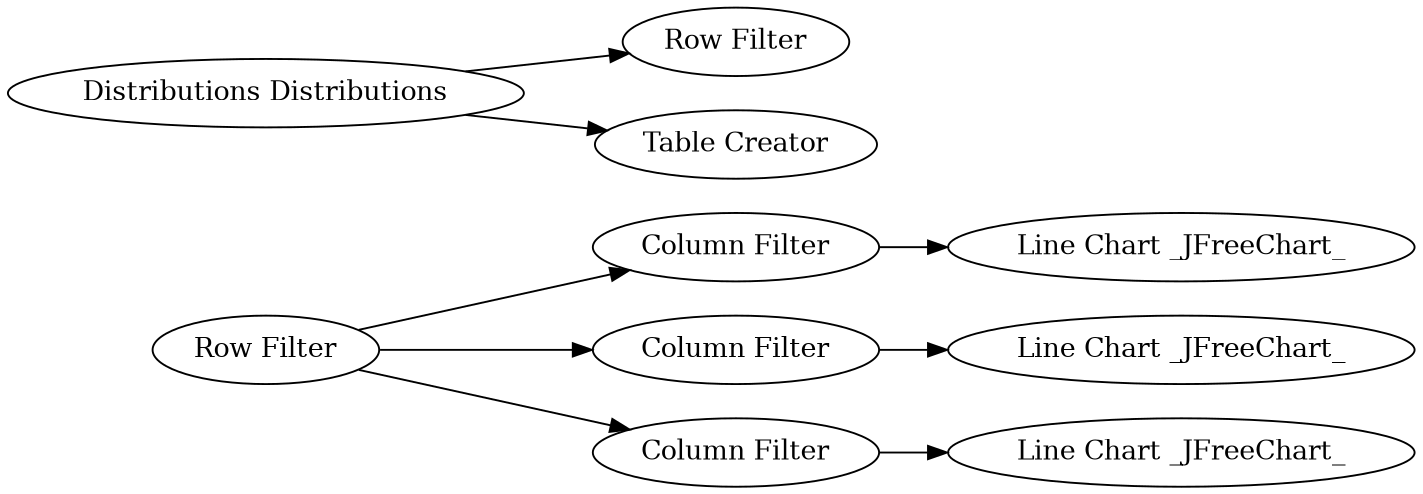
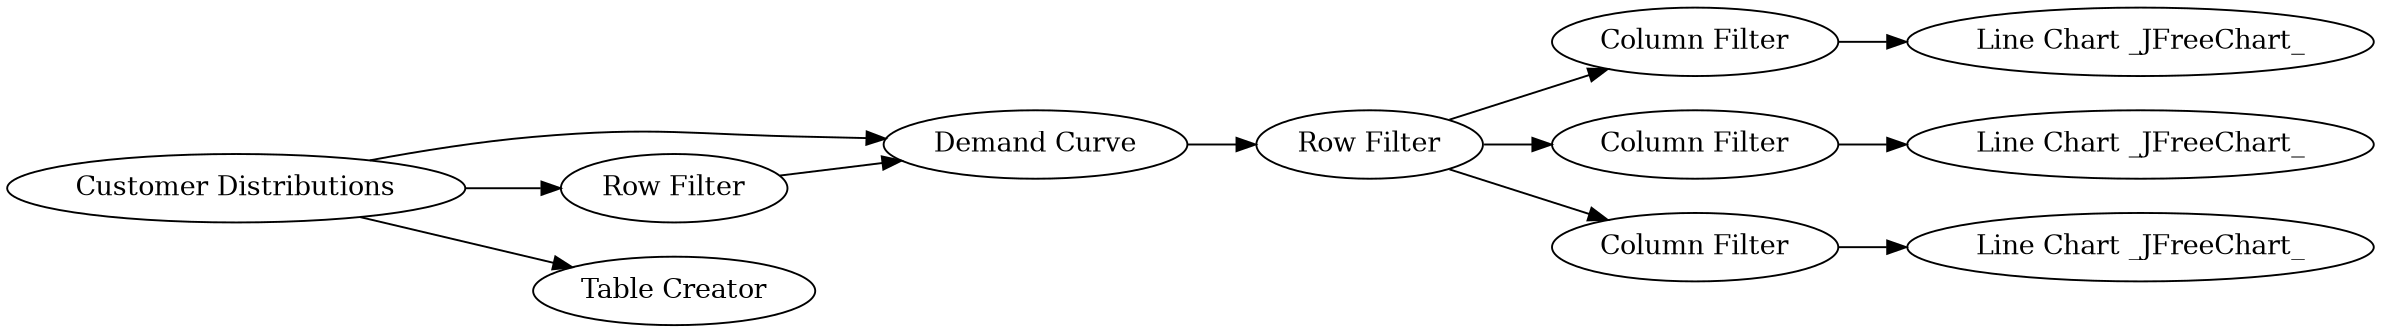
(266, 93) -> (236, 188)
none -> (1036, 145)
